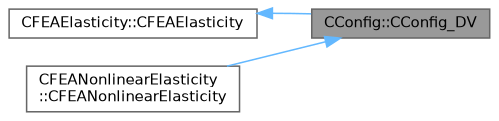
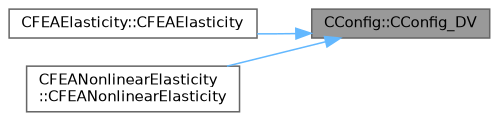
(292, 13) -> (277, 34)
